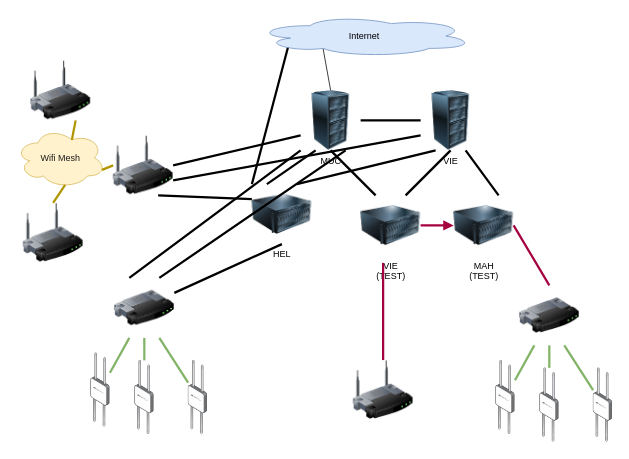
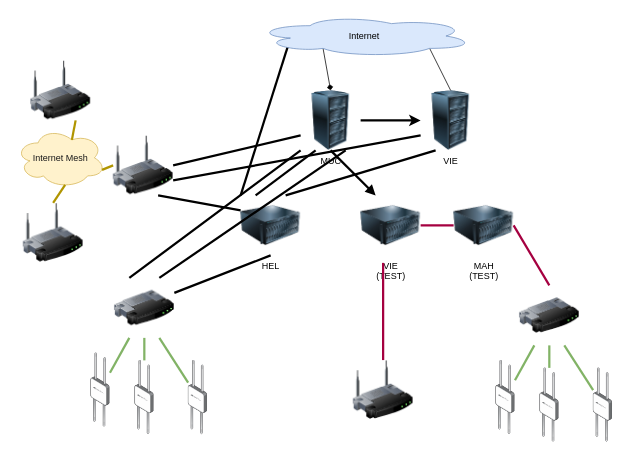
none -> (440, 69)
(330, 86) -> (329, 84)
(414, 120) -> (411, 120)
(60, 158) -> (60, 158)
(482, 172) -> none
(428, 173) -> none
(371, 191) -> (367, 187)
(282, 214) -> (270, 225)
(442, 225) -> (447, 225)
